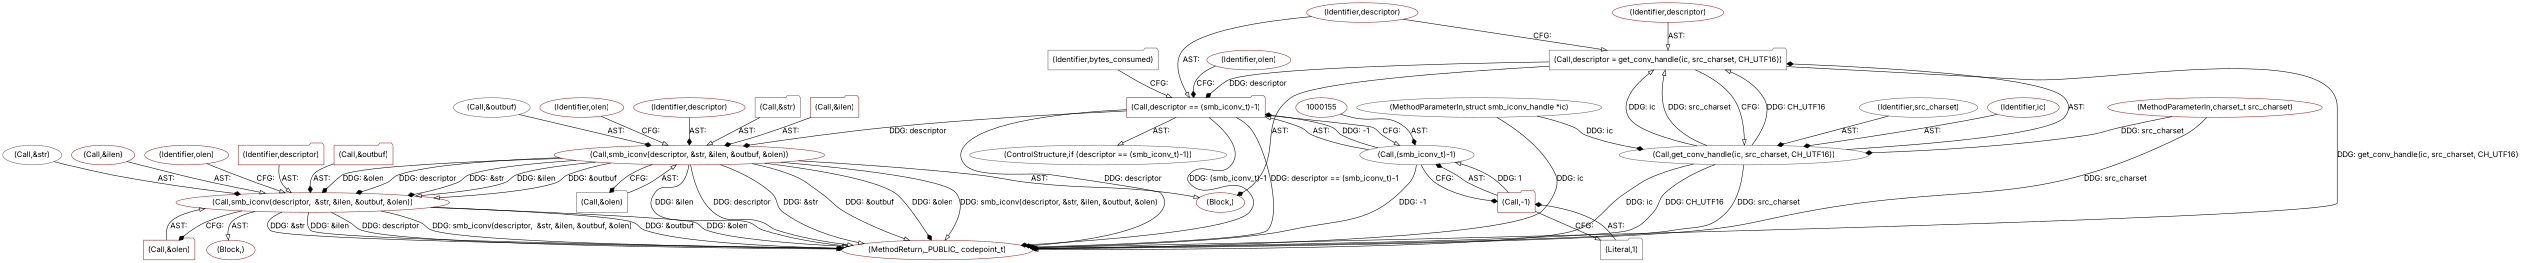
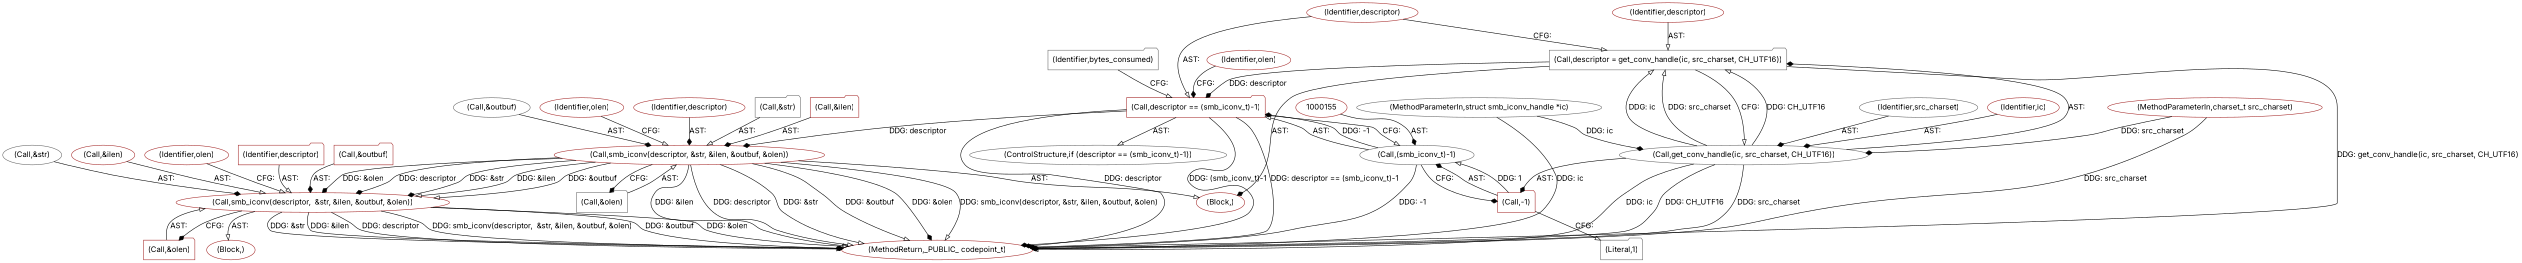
(1583, 215) -> (1572, 164)
